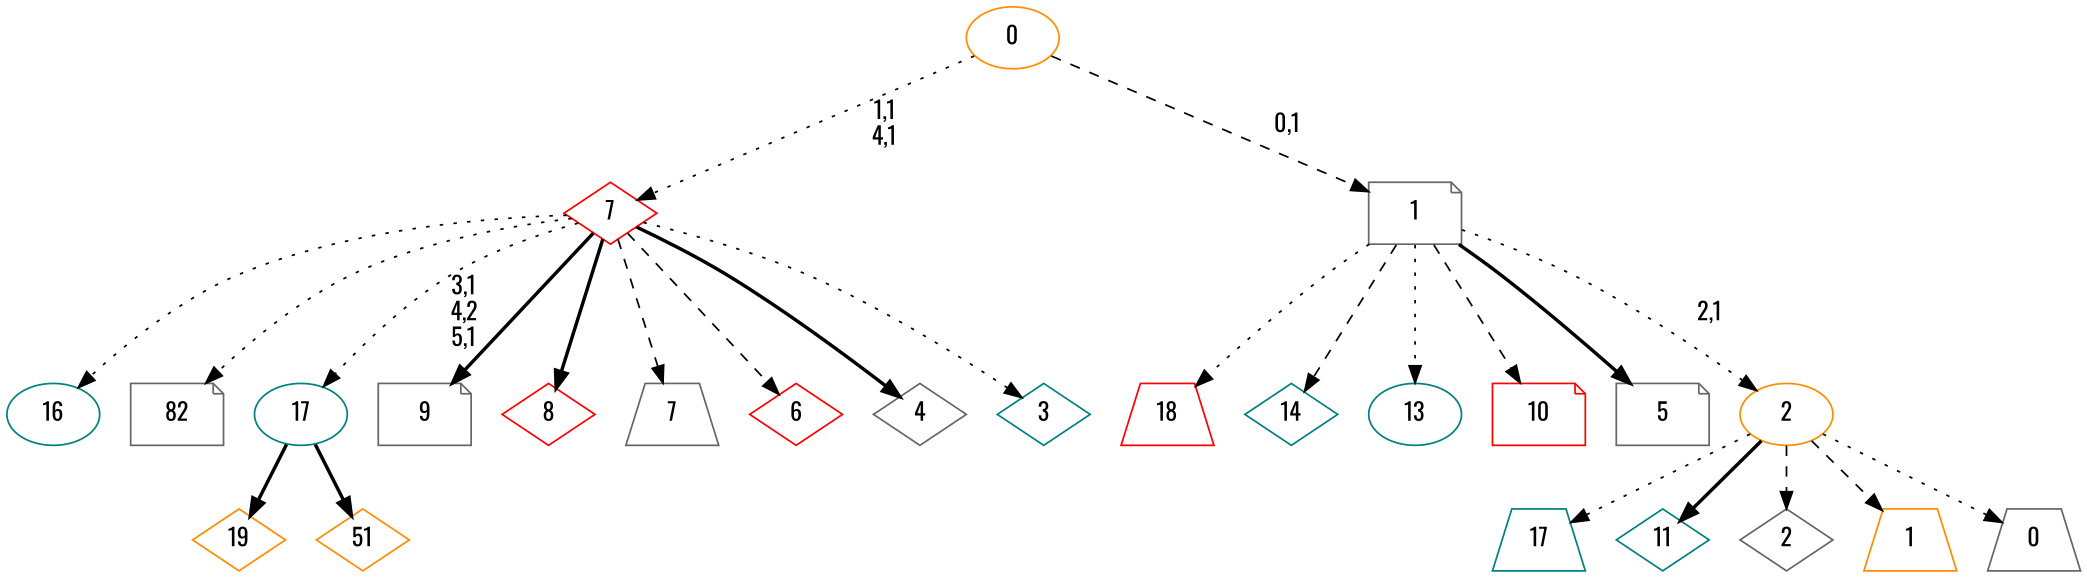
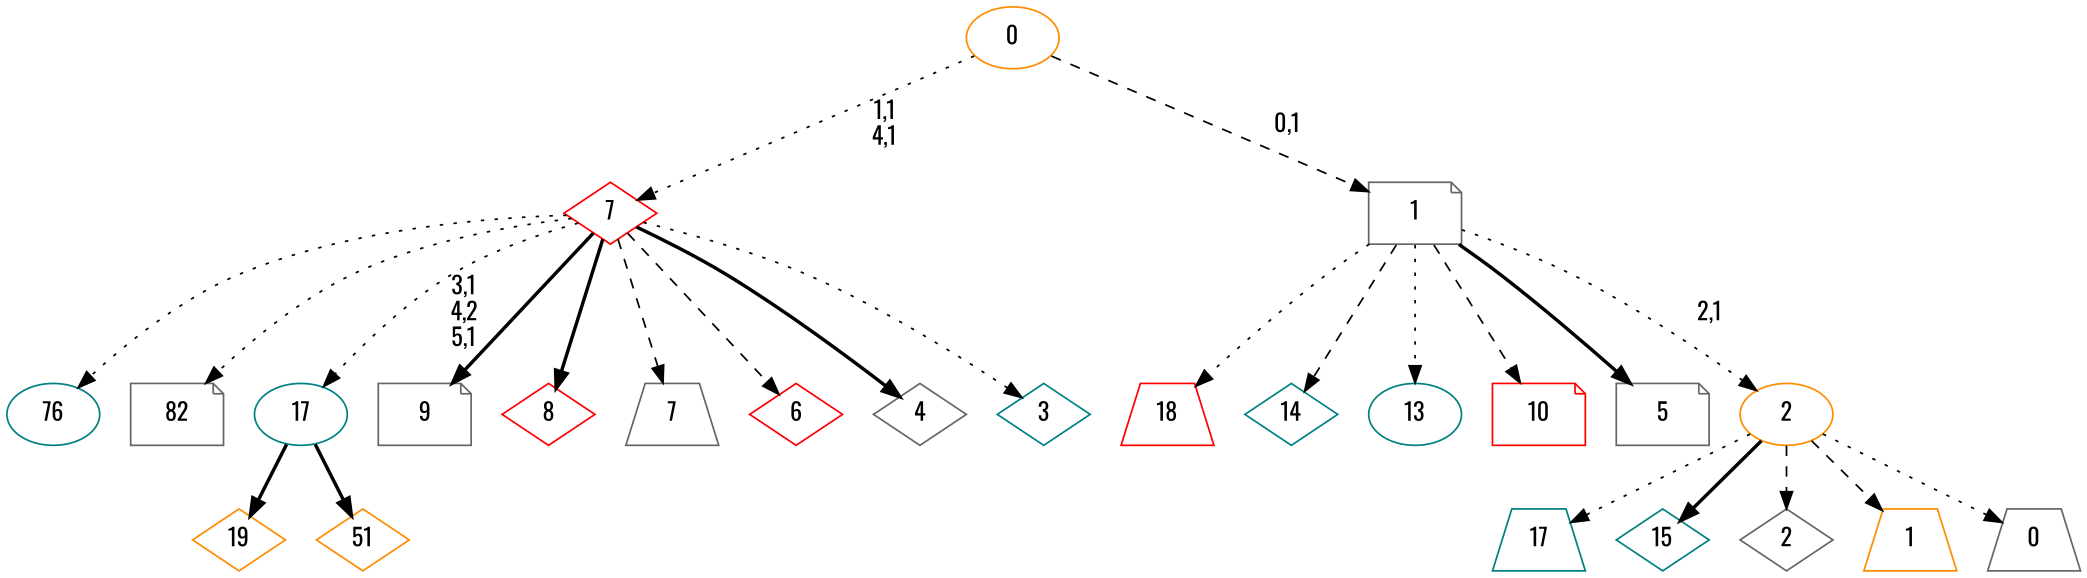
(53, 414) -> (53, 414)
(1663, 540) -> (1663, 540)
